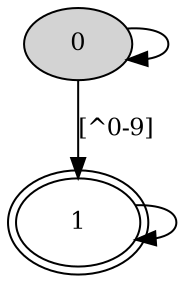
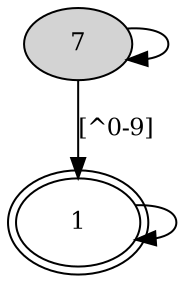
(78, 44) -> (78, 44)
